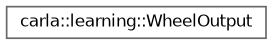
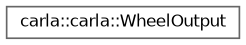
(136, 22) -> (123, 22)
